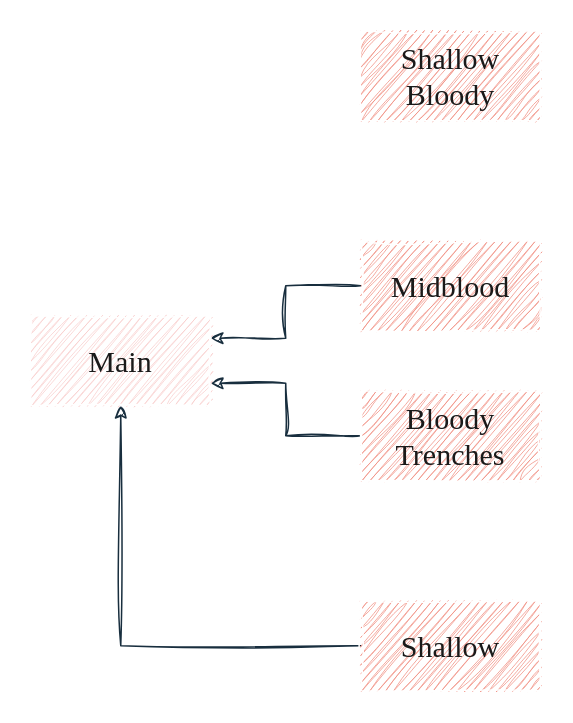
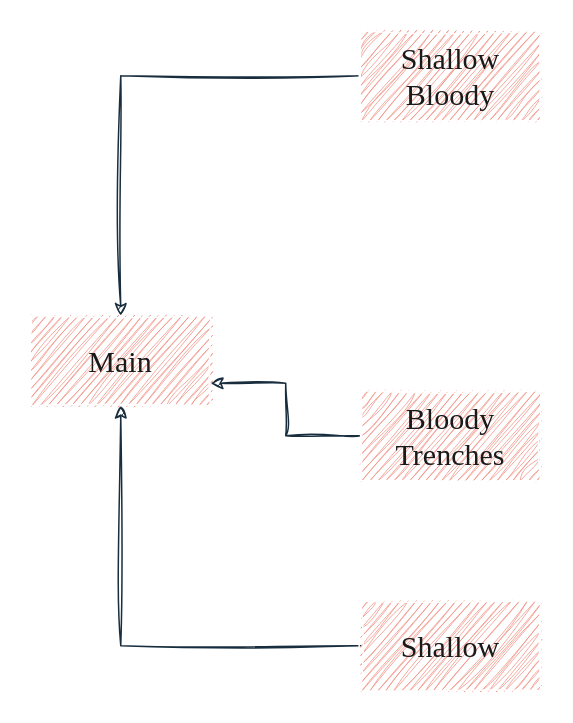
none -> (124, 76)
(451, 286) -> none
(286, 307) -> none
(121, 361) -> (121, 361)
